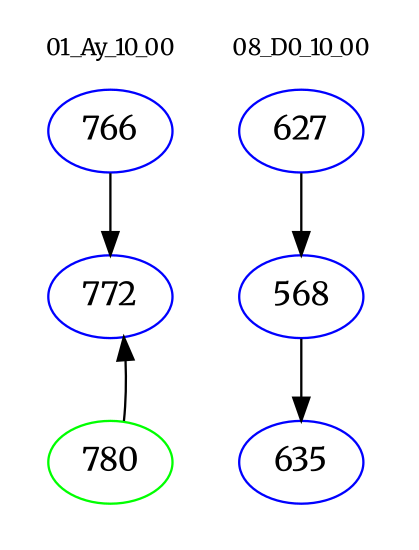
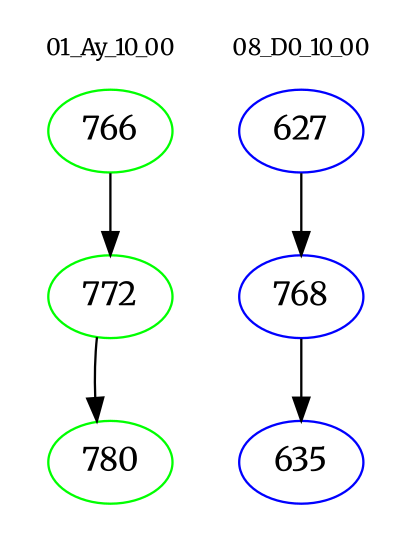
(110, 131) -> (110, 131)
(110, 297) -> (110, 297)
(301, 297) -> (301, 297)
(126, 391) -> (95, 368)
